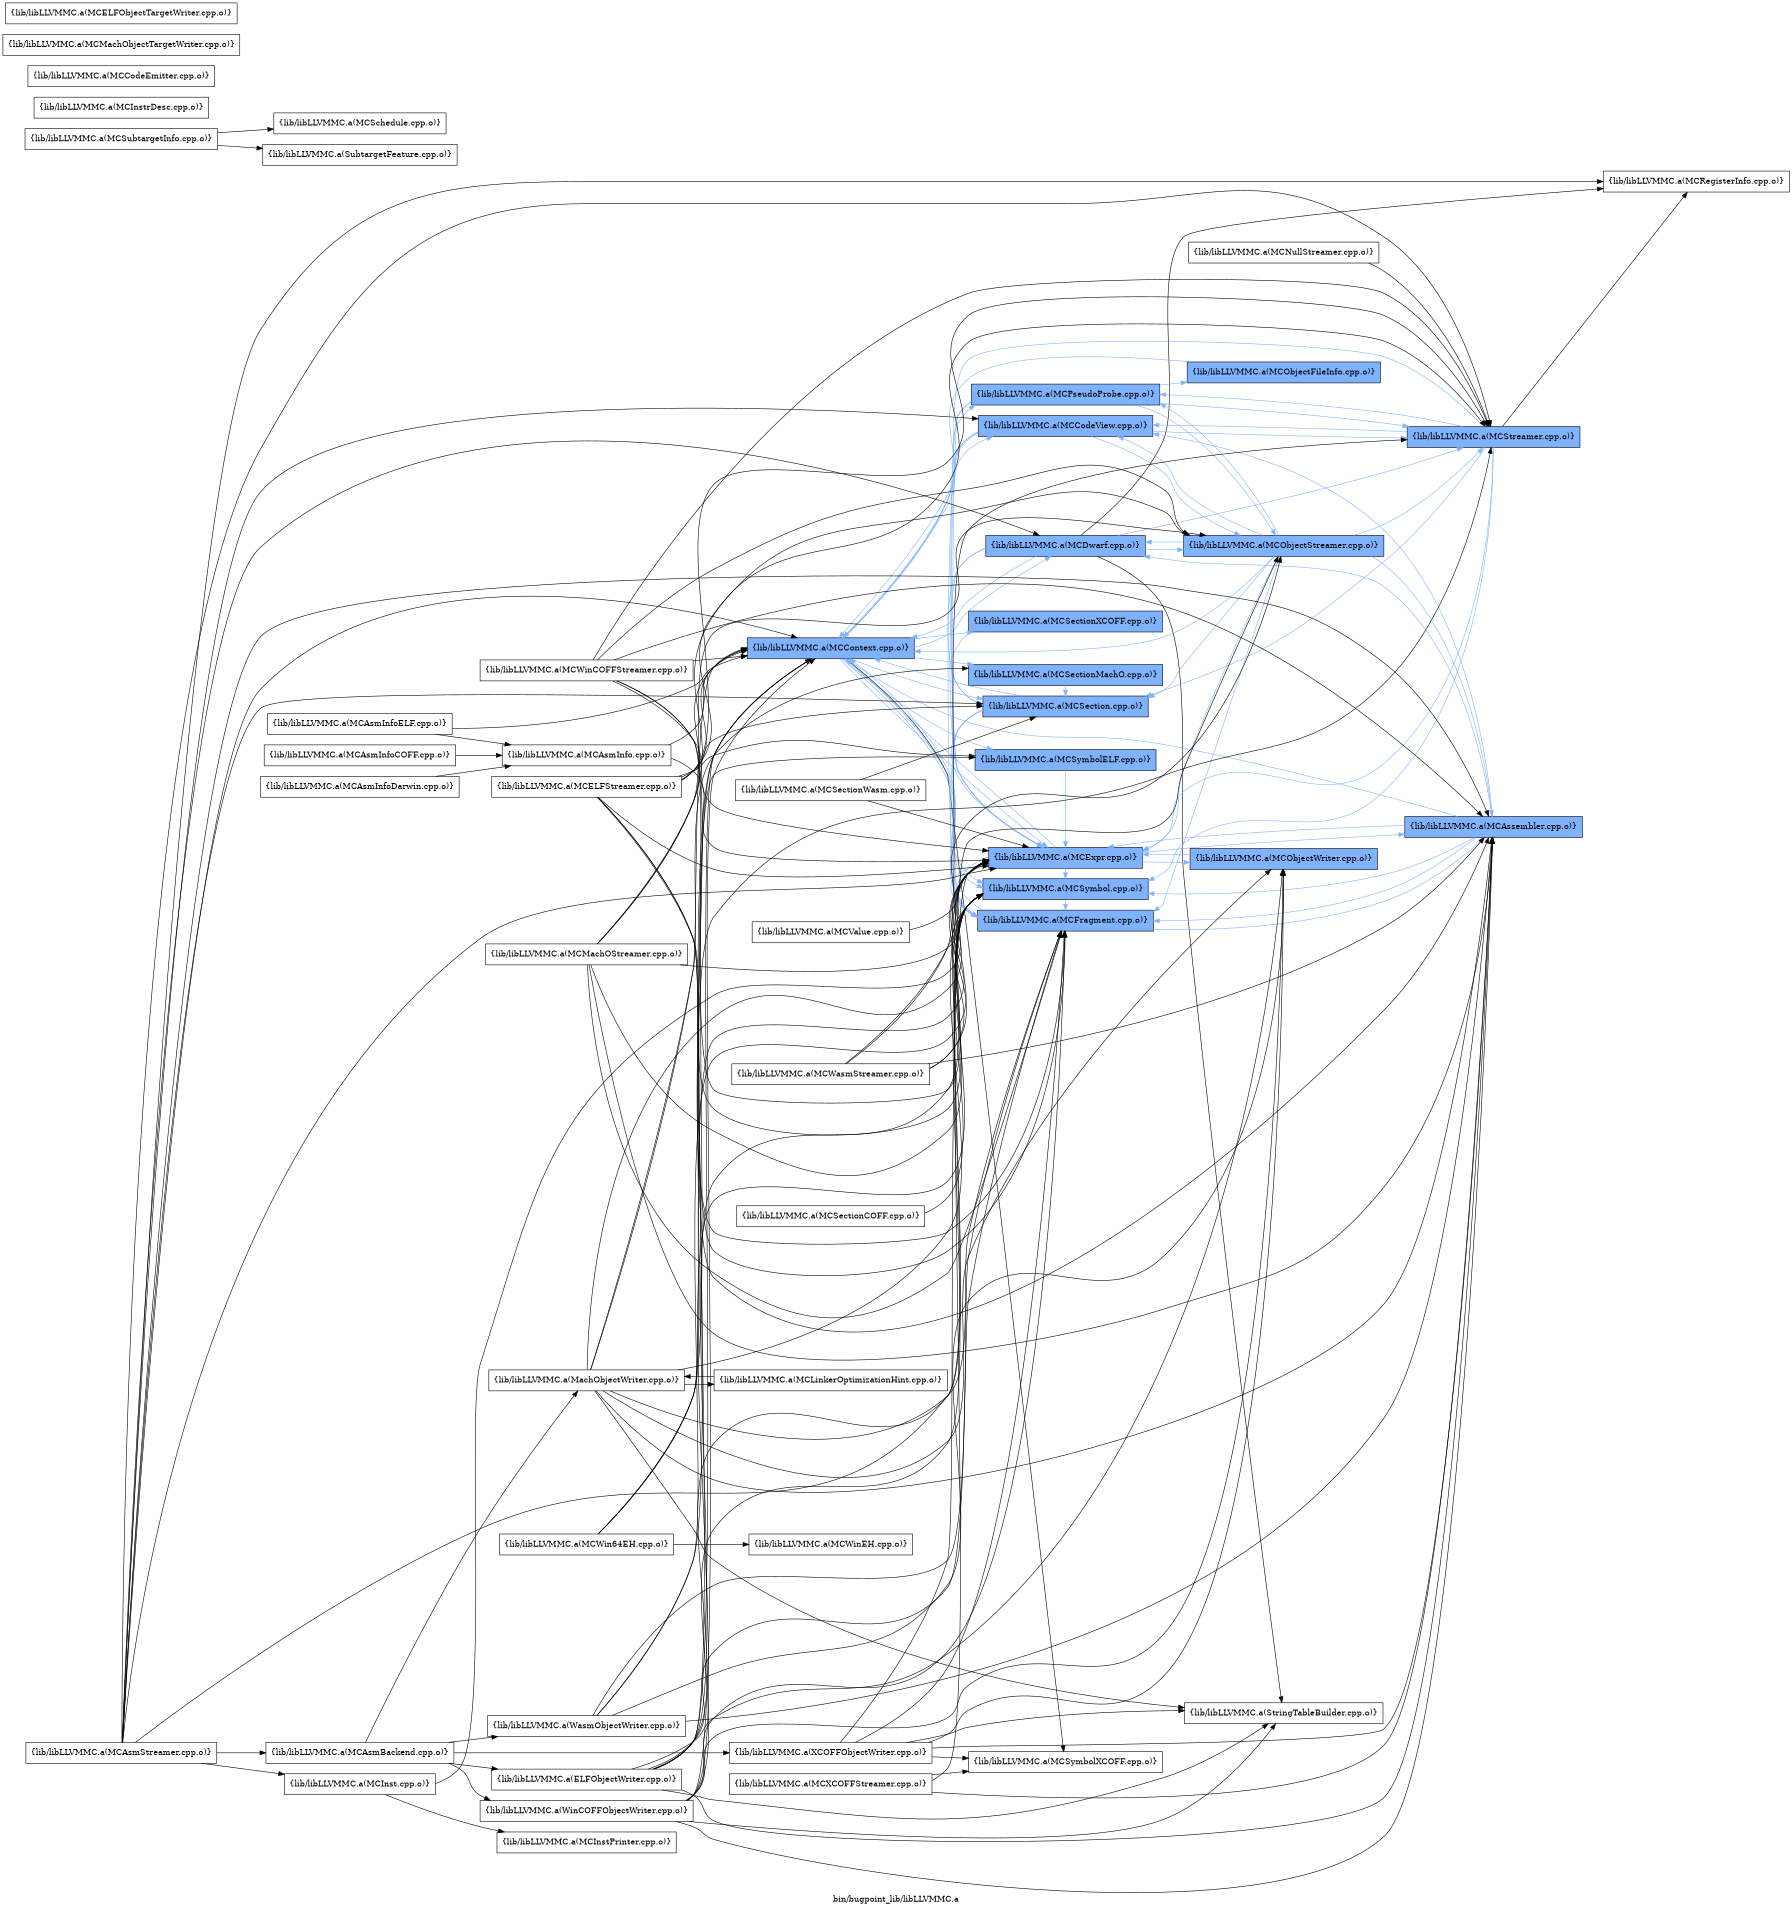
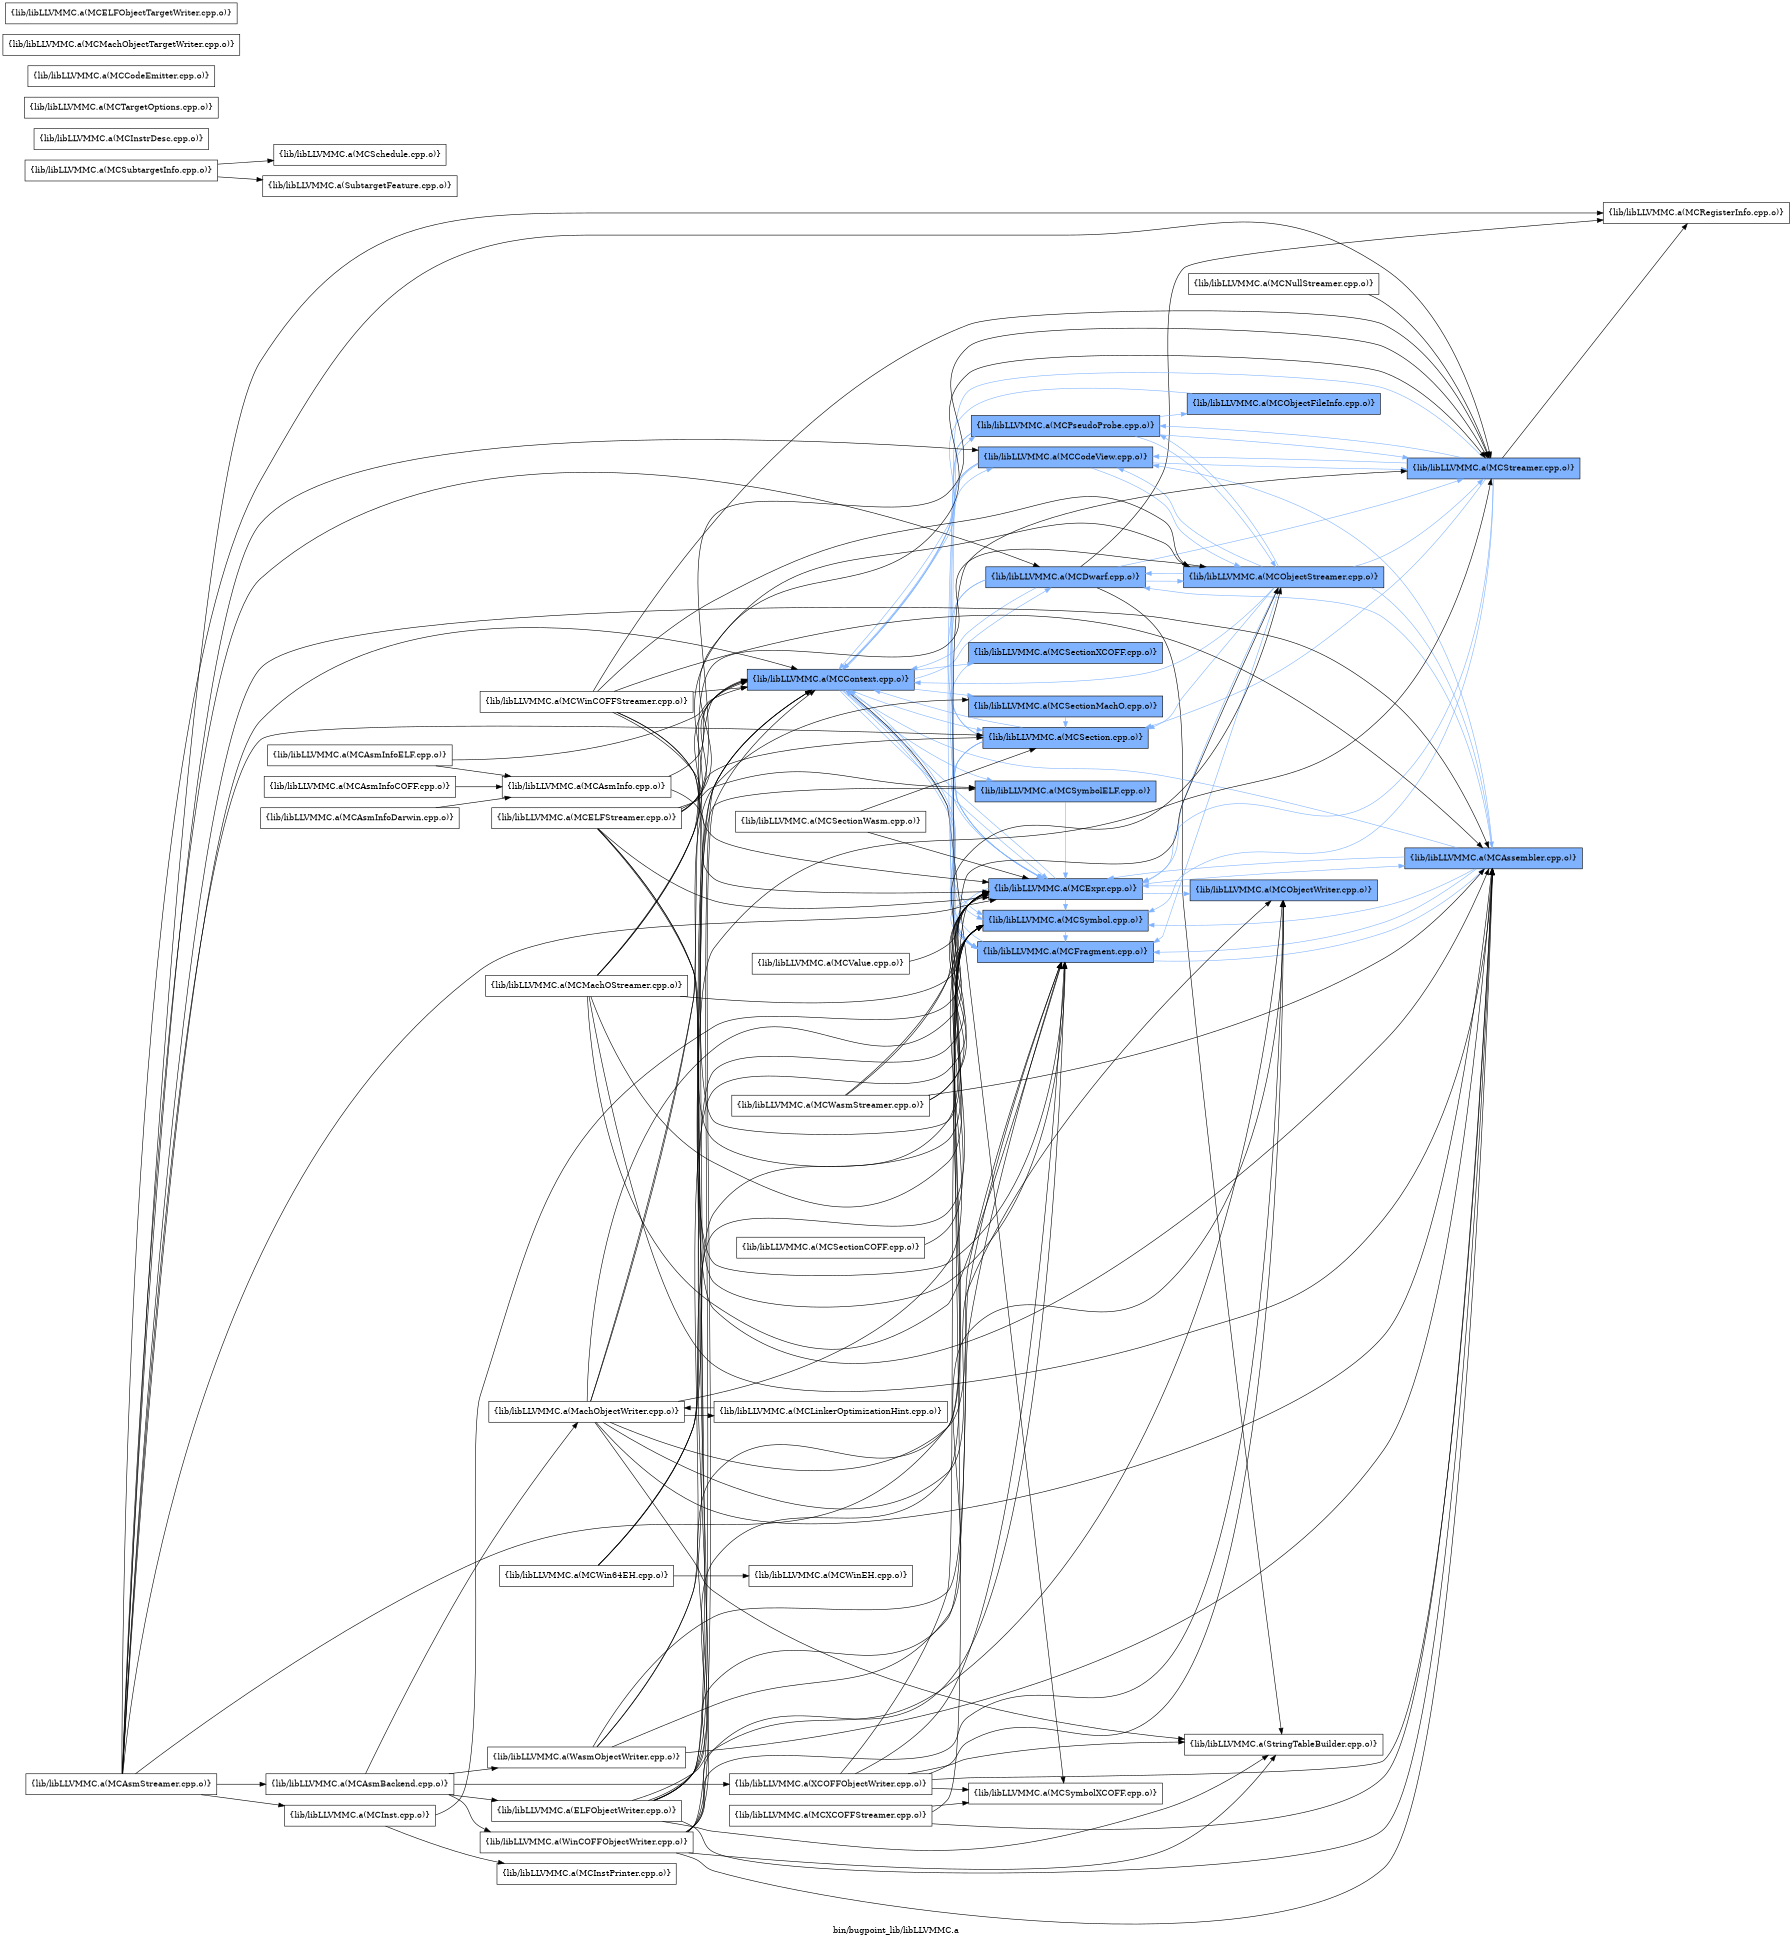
none -> (121, 108)
